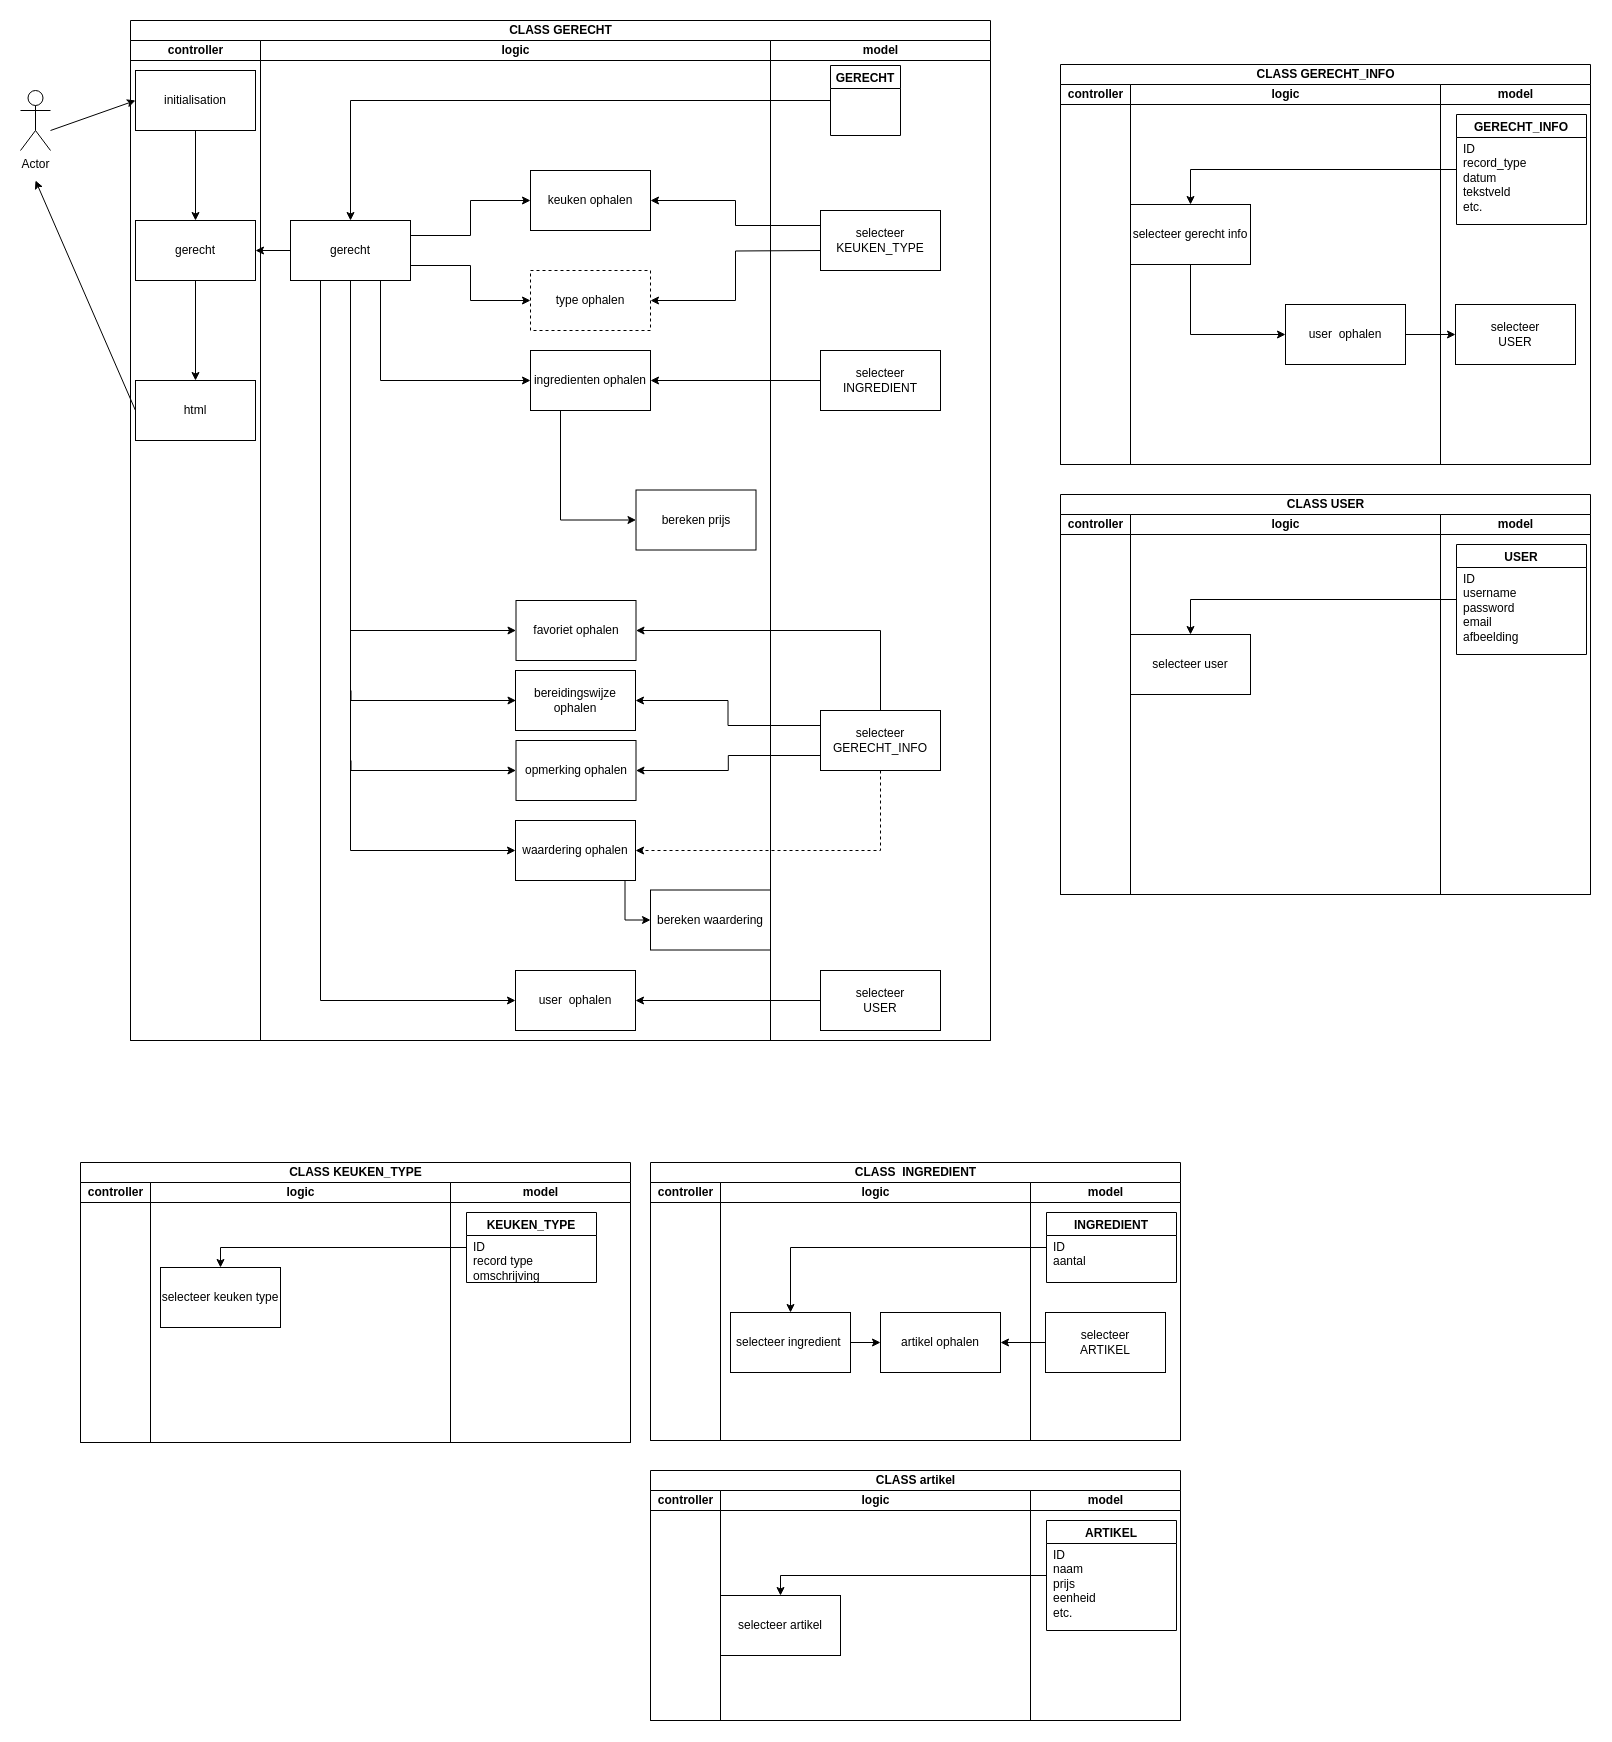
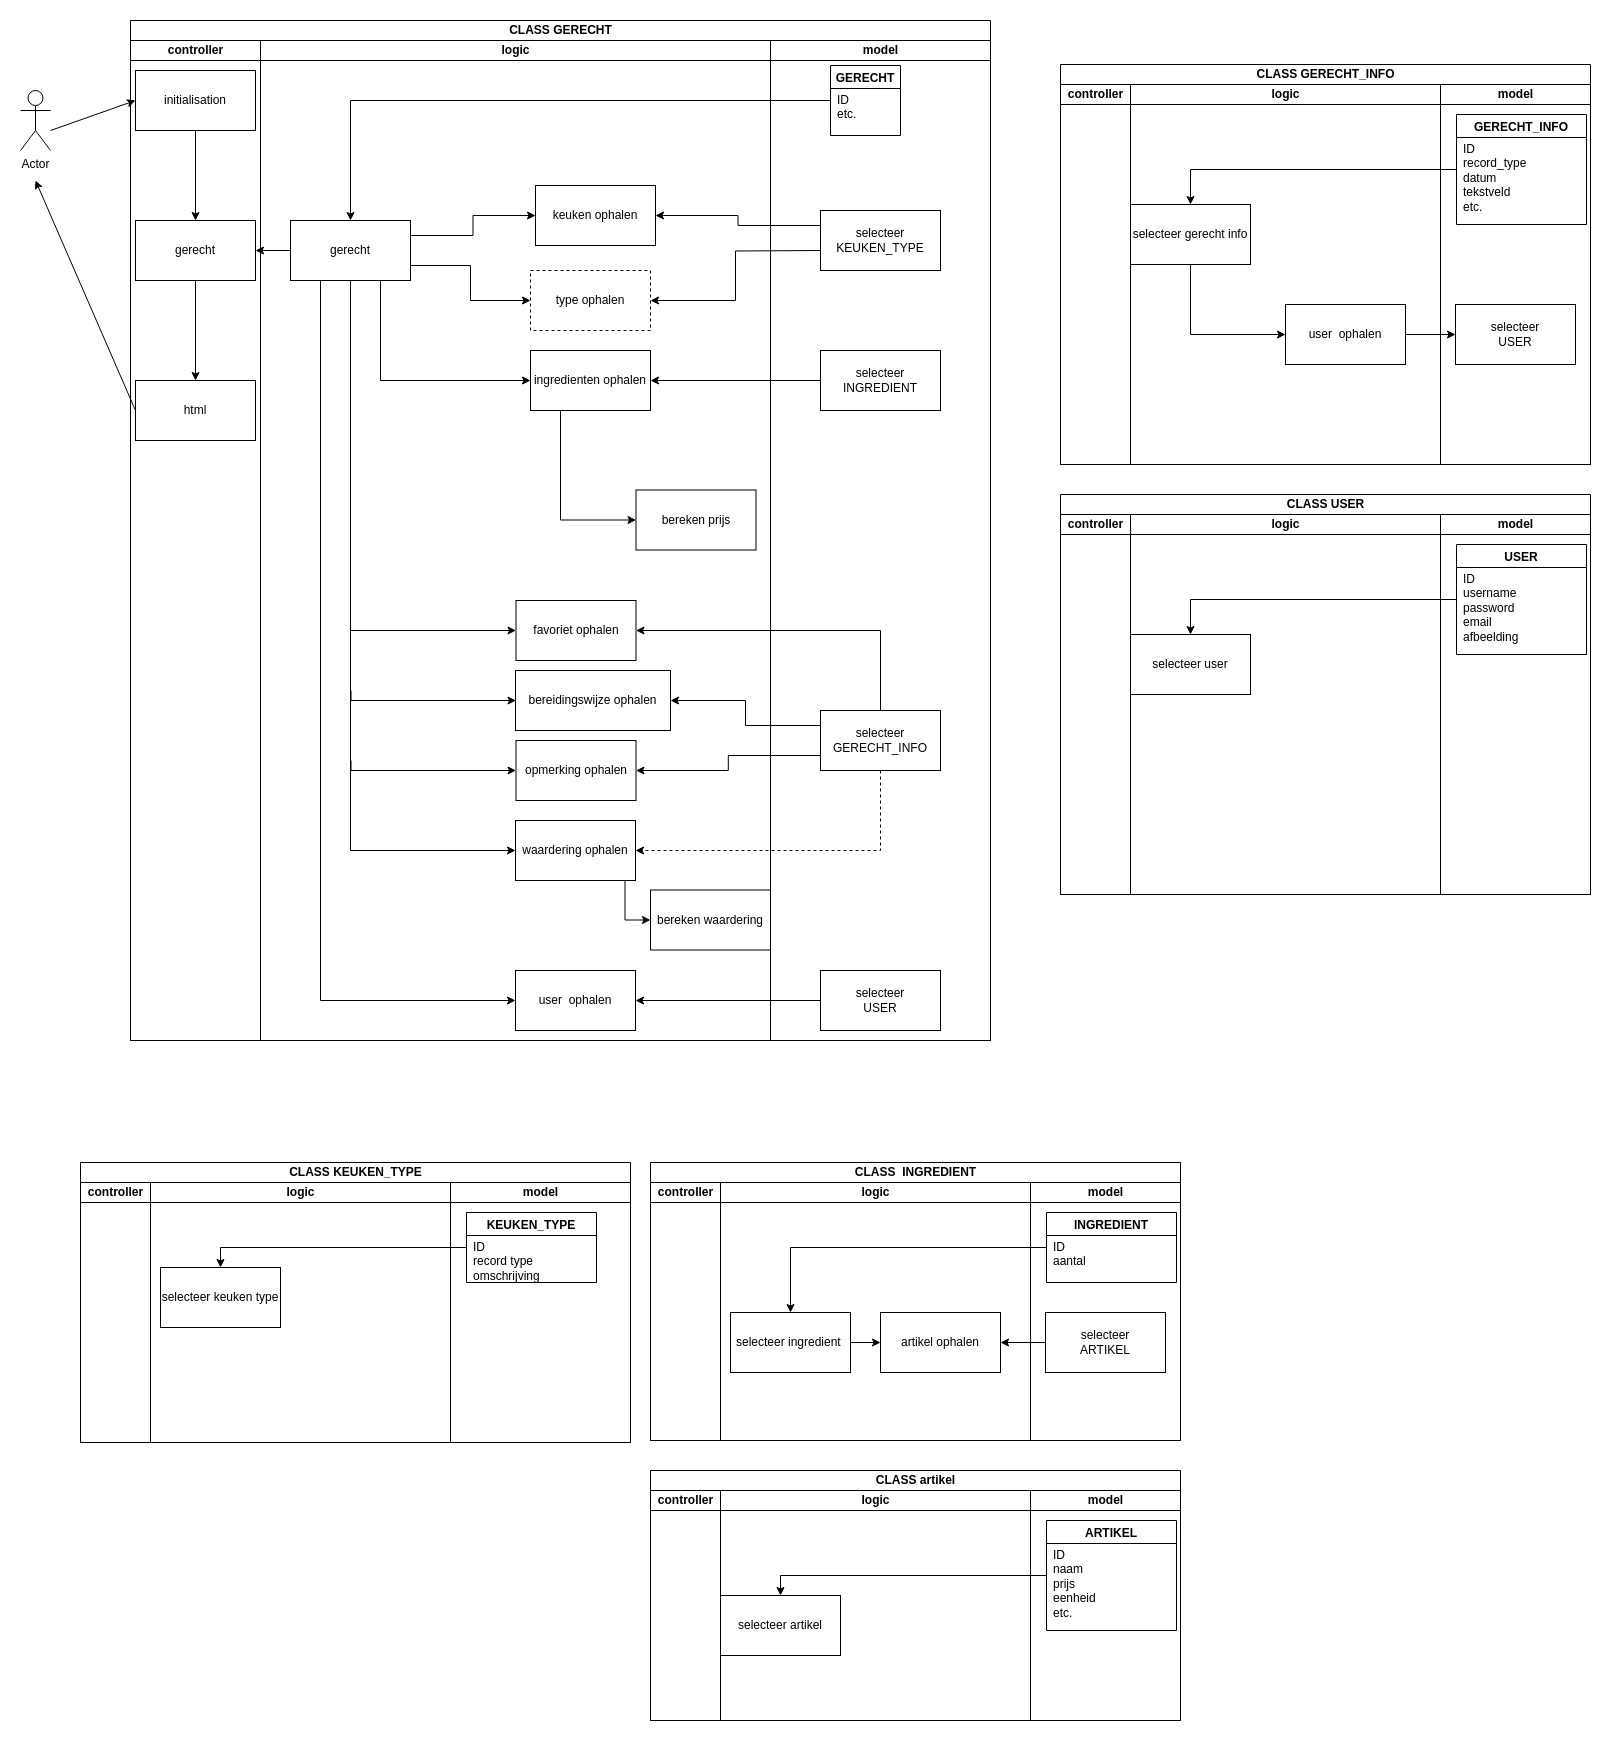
none -> (851, 106)
(591, 201) -> (596, 216)
(576, 701) -> (593, 701)
